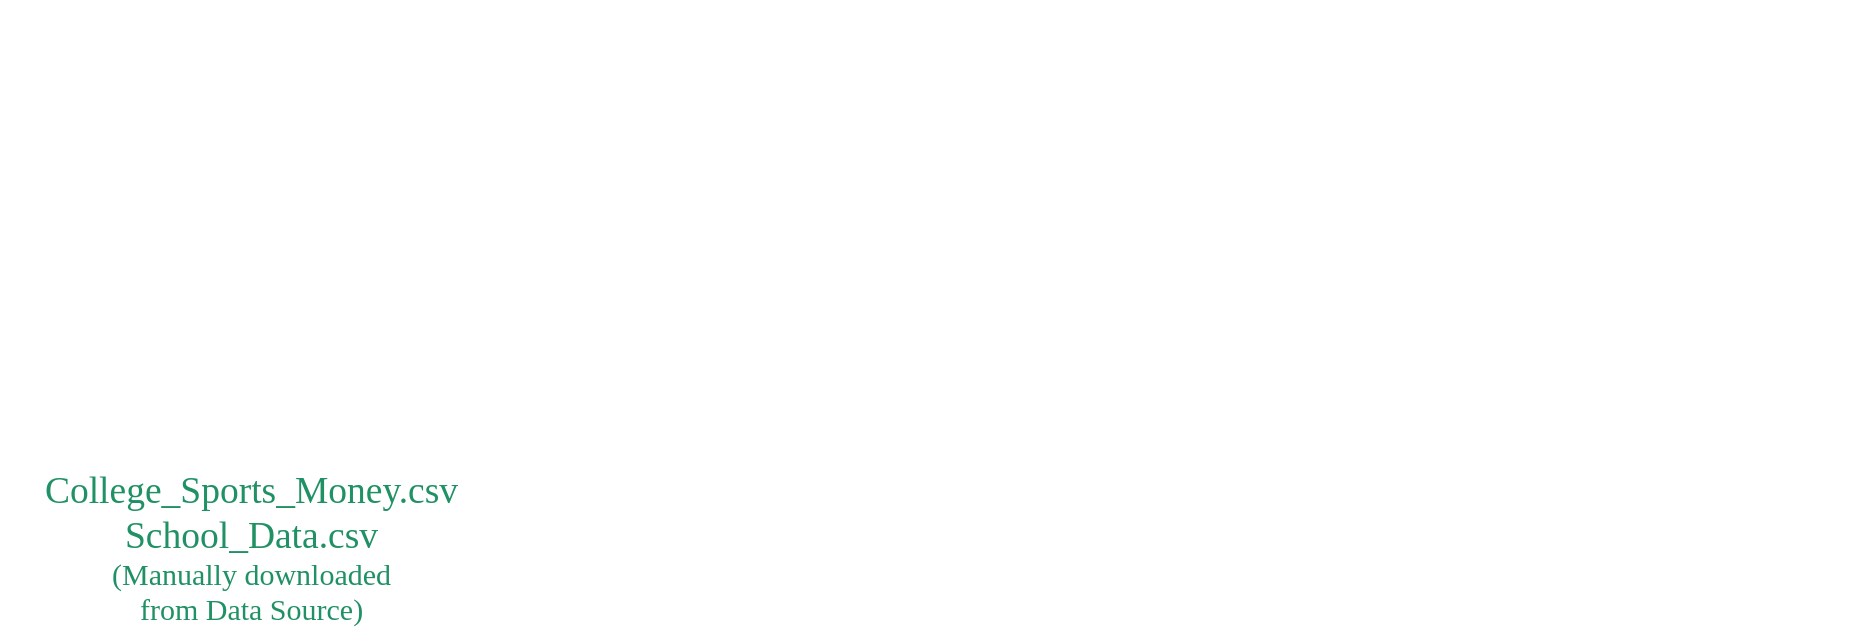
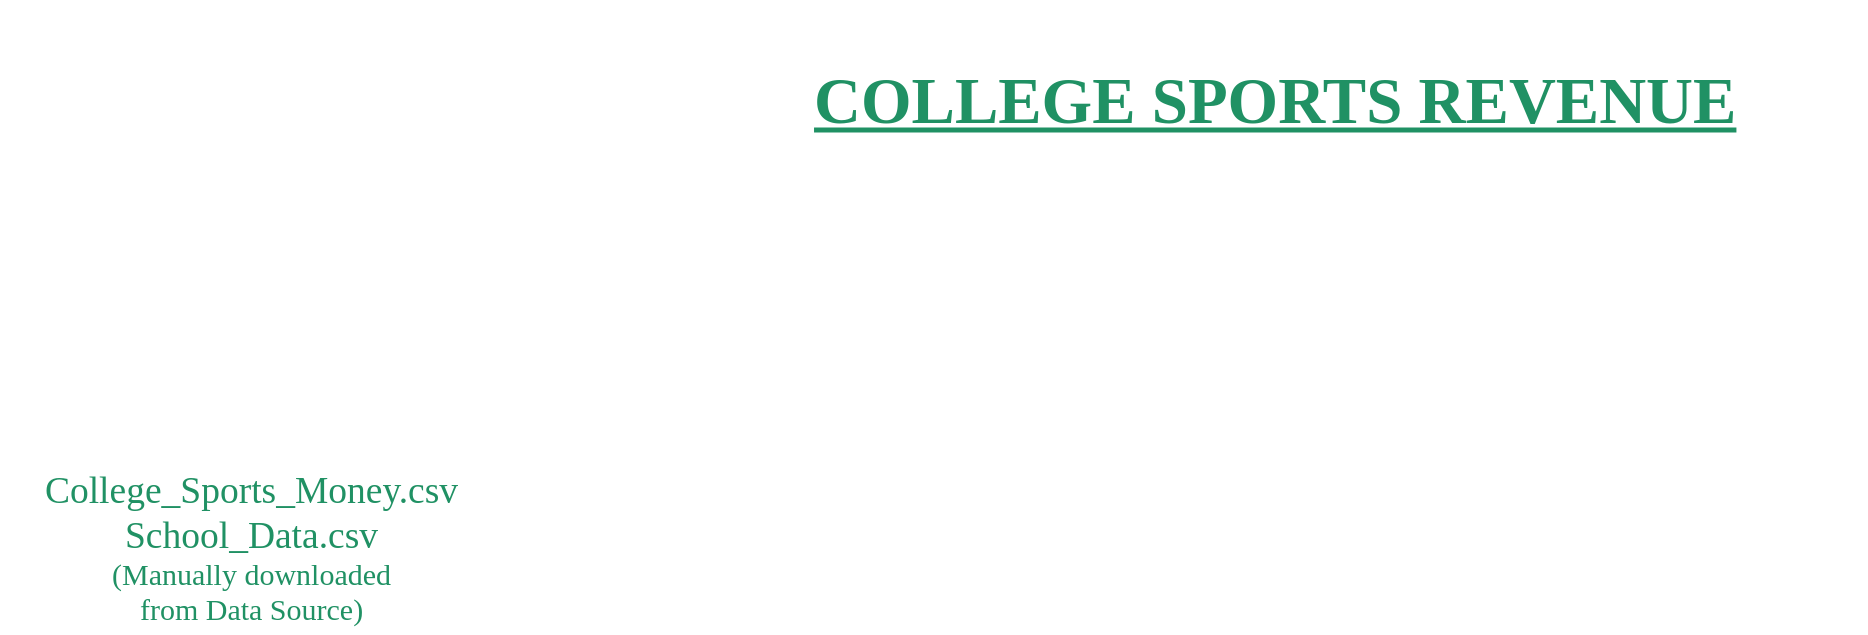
none -> (1276, 101)
